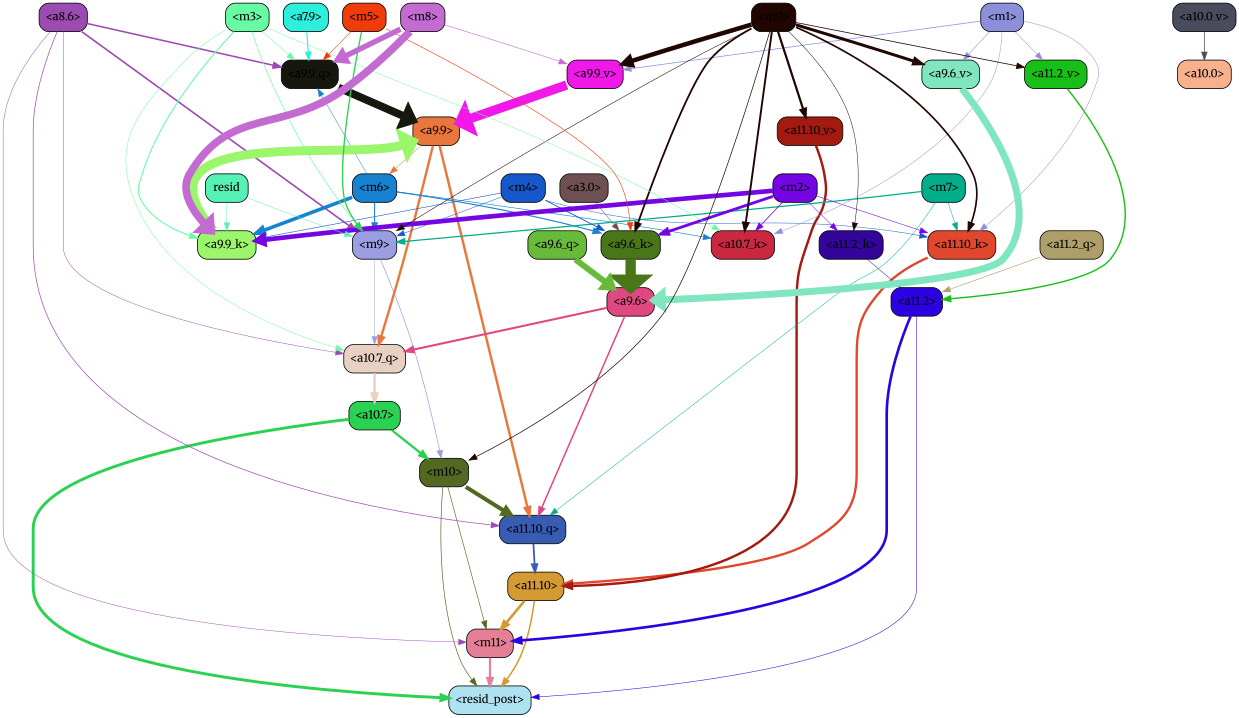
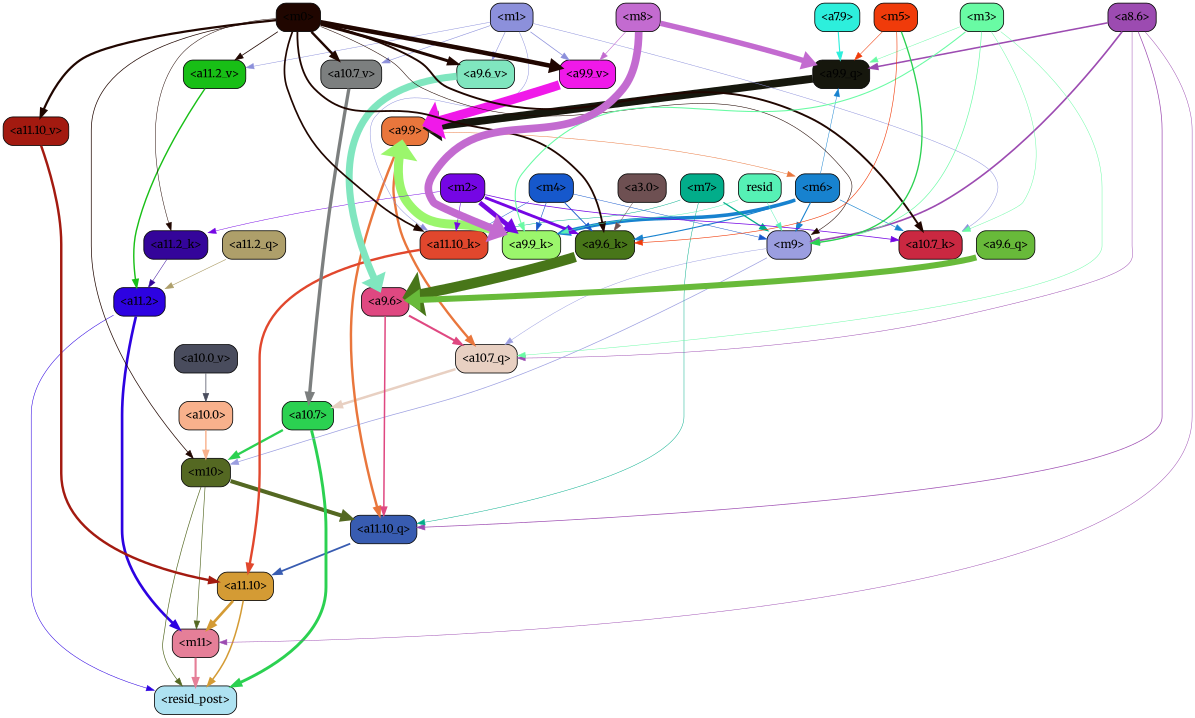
none -> (351, 74)
none -> (206, 440)
